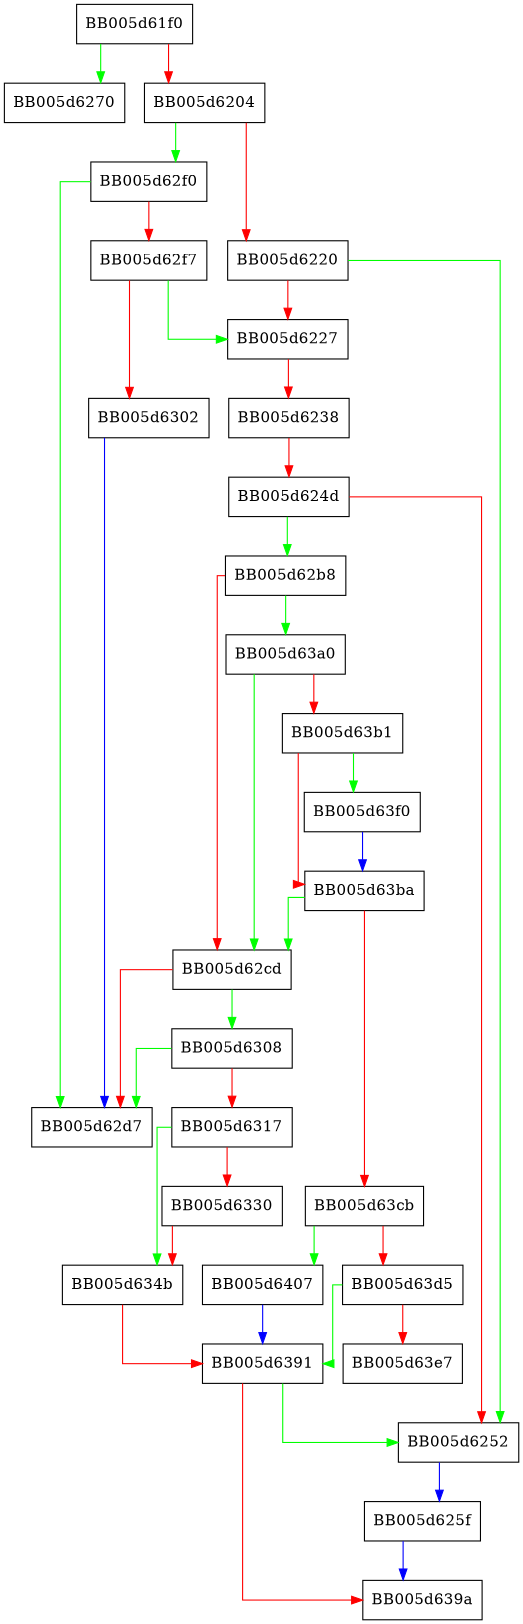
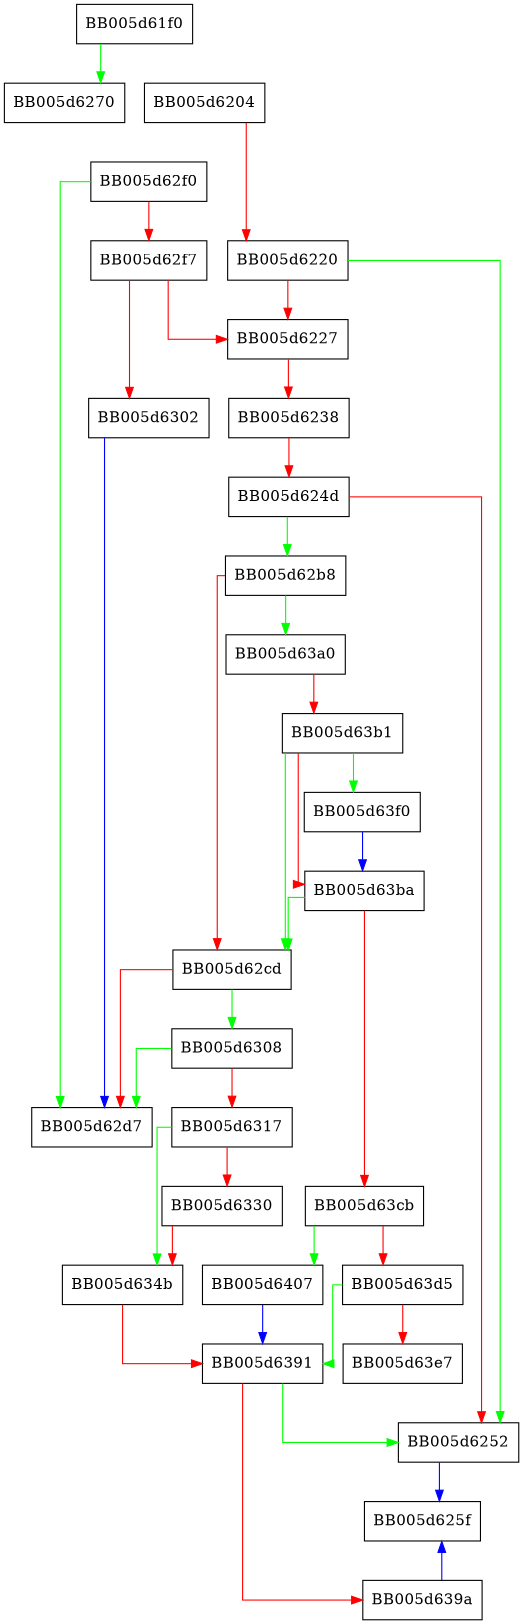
(169, 58) -> none
(176, 137) -> none
(168, 334) -> (168, 334)
(254, 807) -> (285, 846)
(403, 1555) -> (442, 1566)
